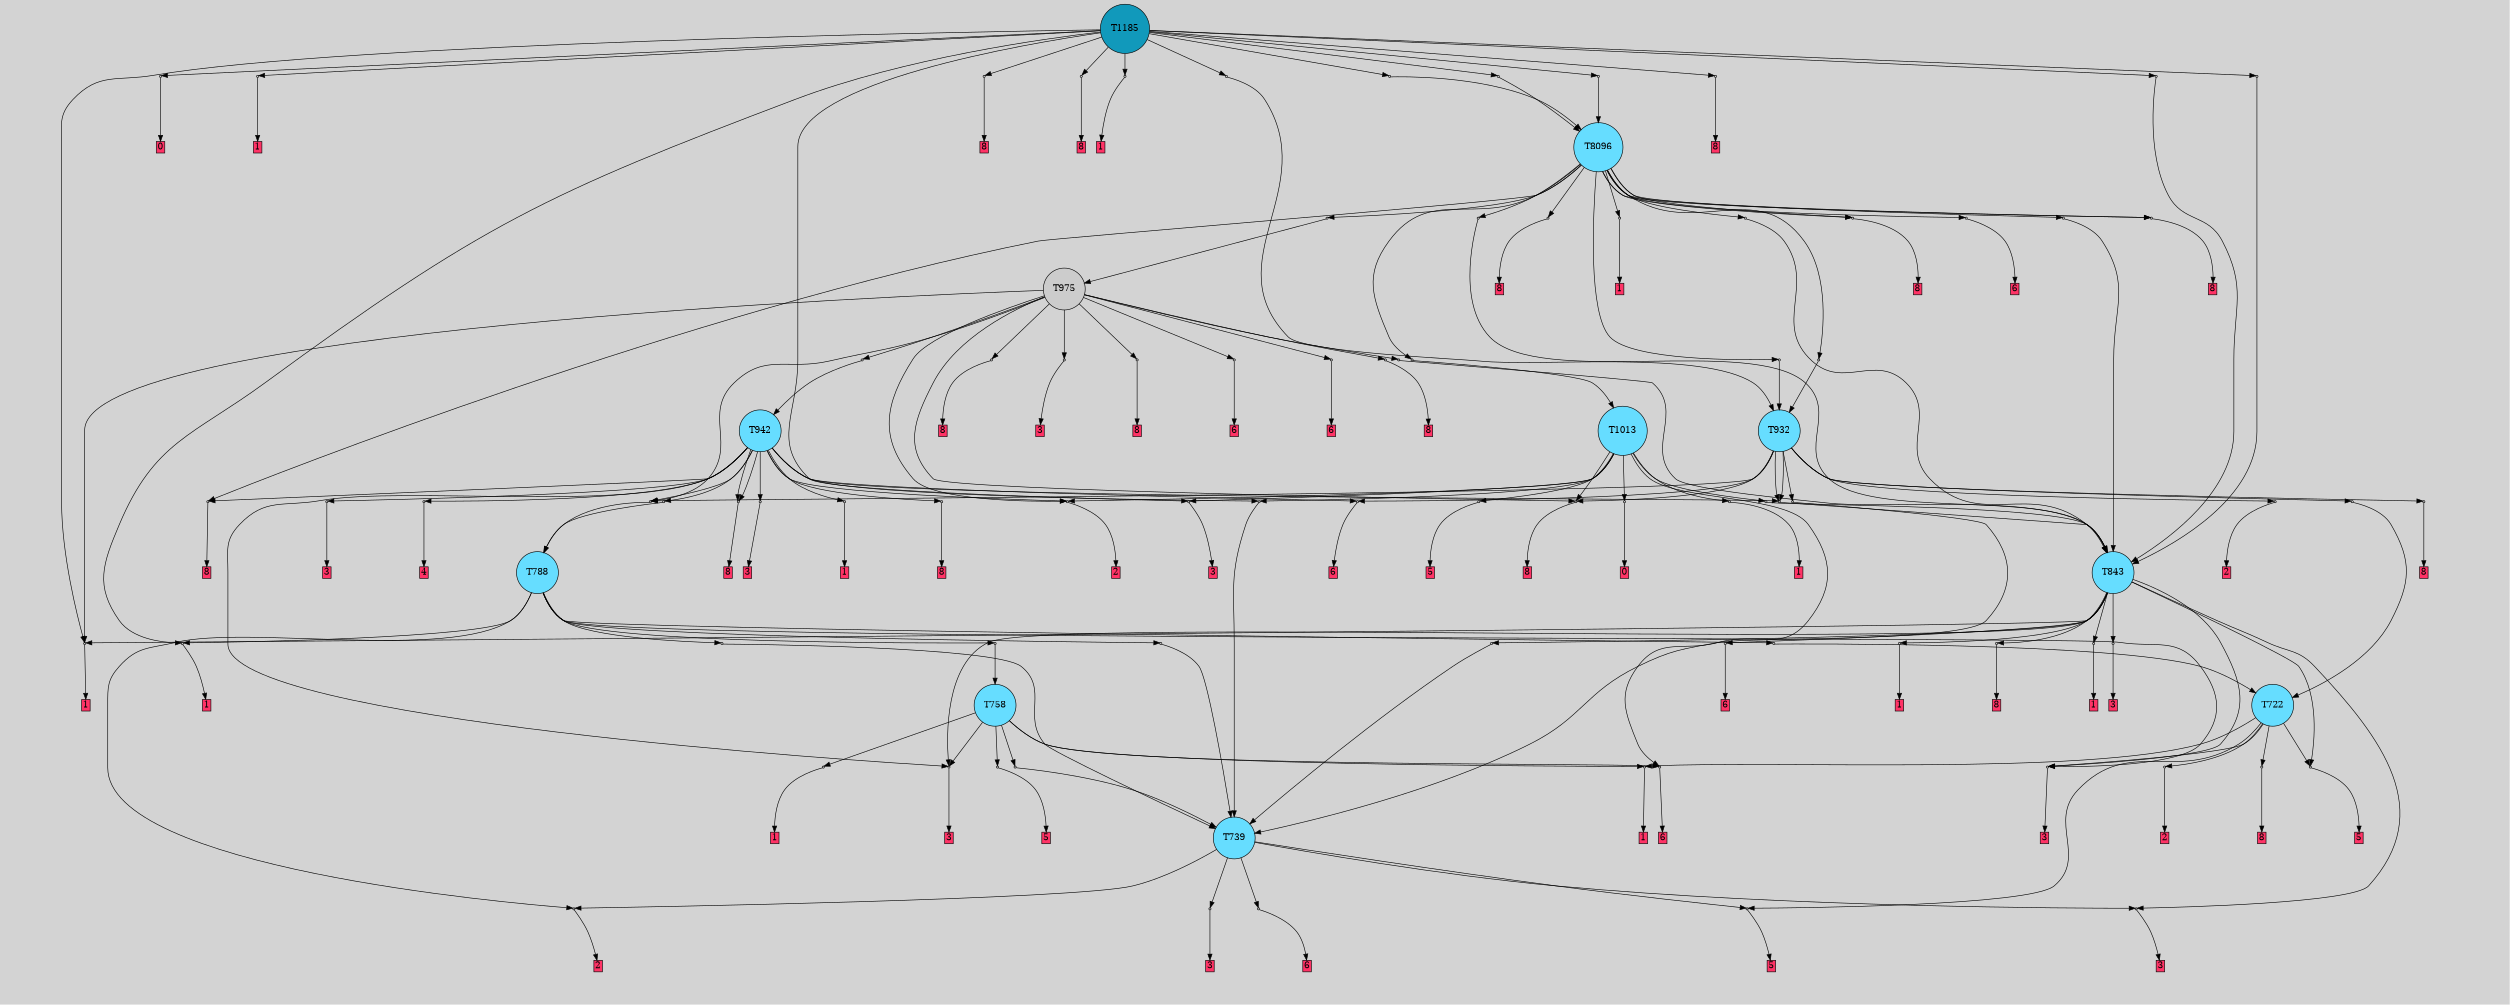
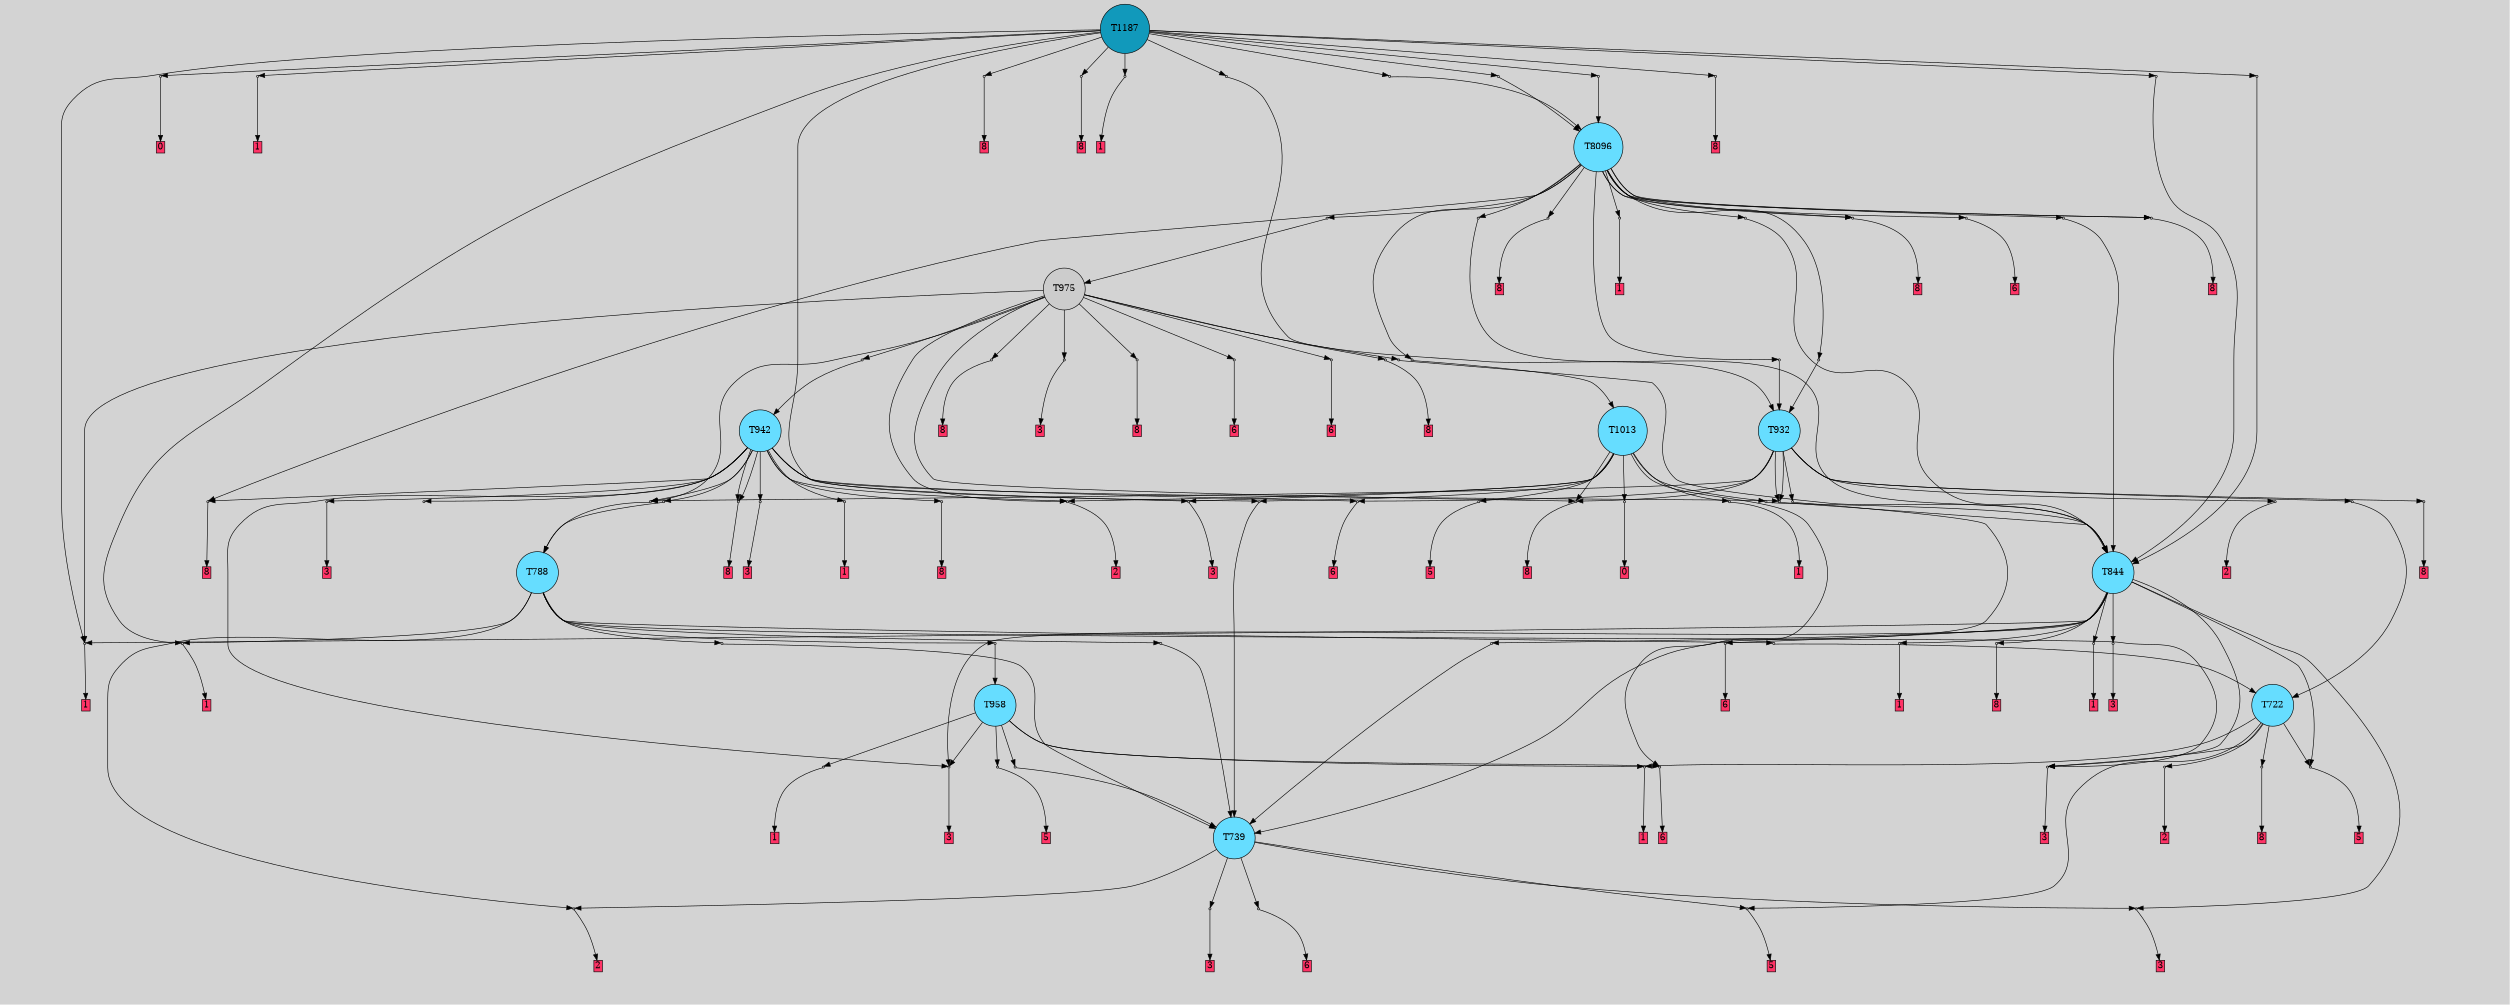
(1125, 29) -> (1125, 29)
(424, 573) -> none
(2113, 573) -> (2113, 573)
(995, 705) -> (995, 705)
